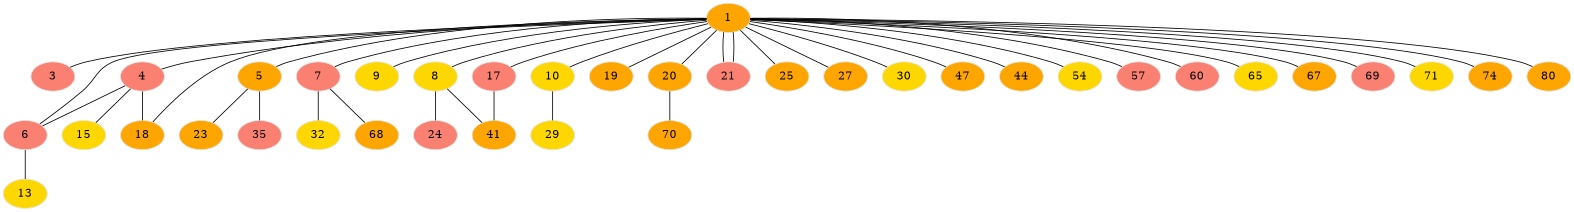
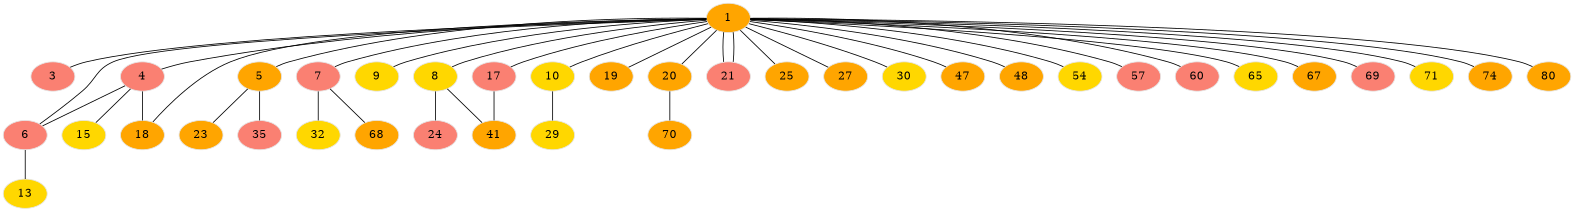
(1021, 77) -> (1021, 77)
